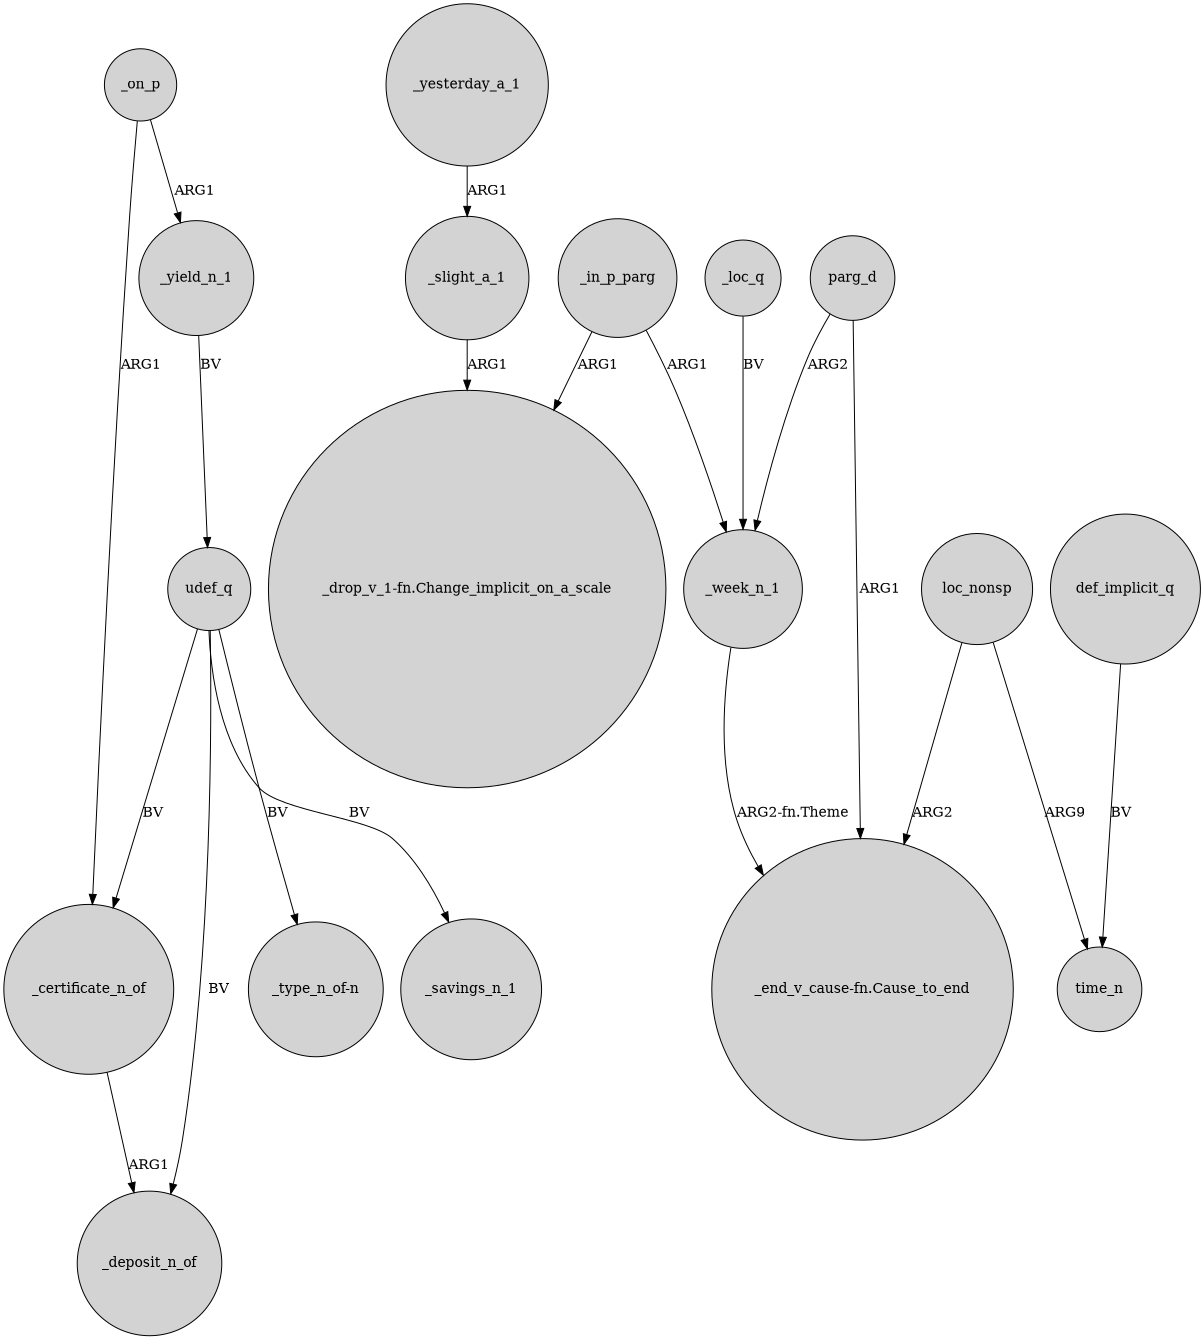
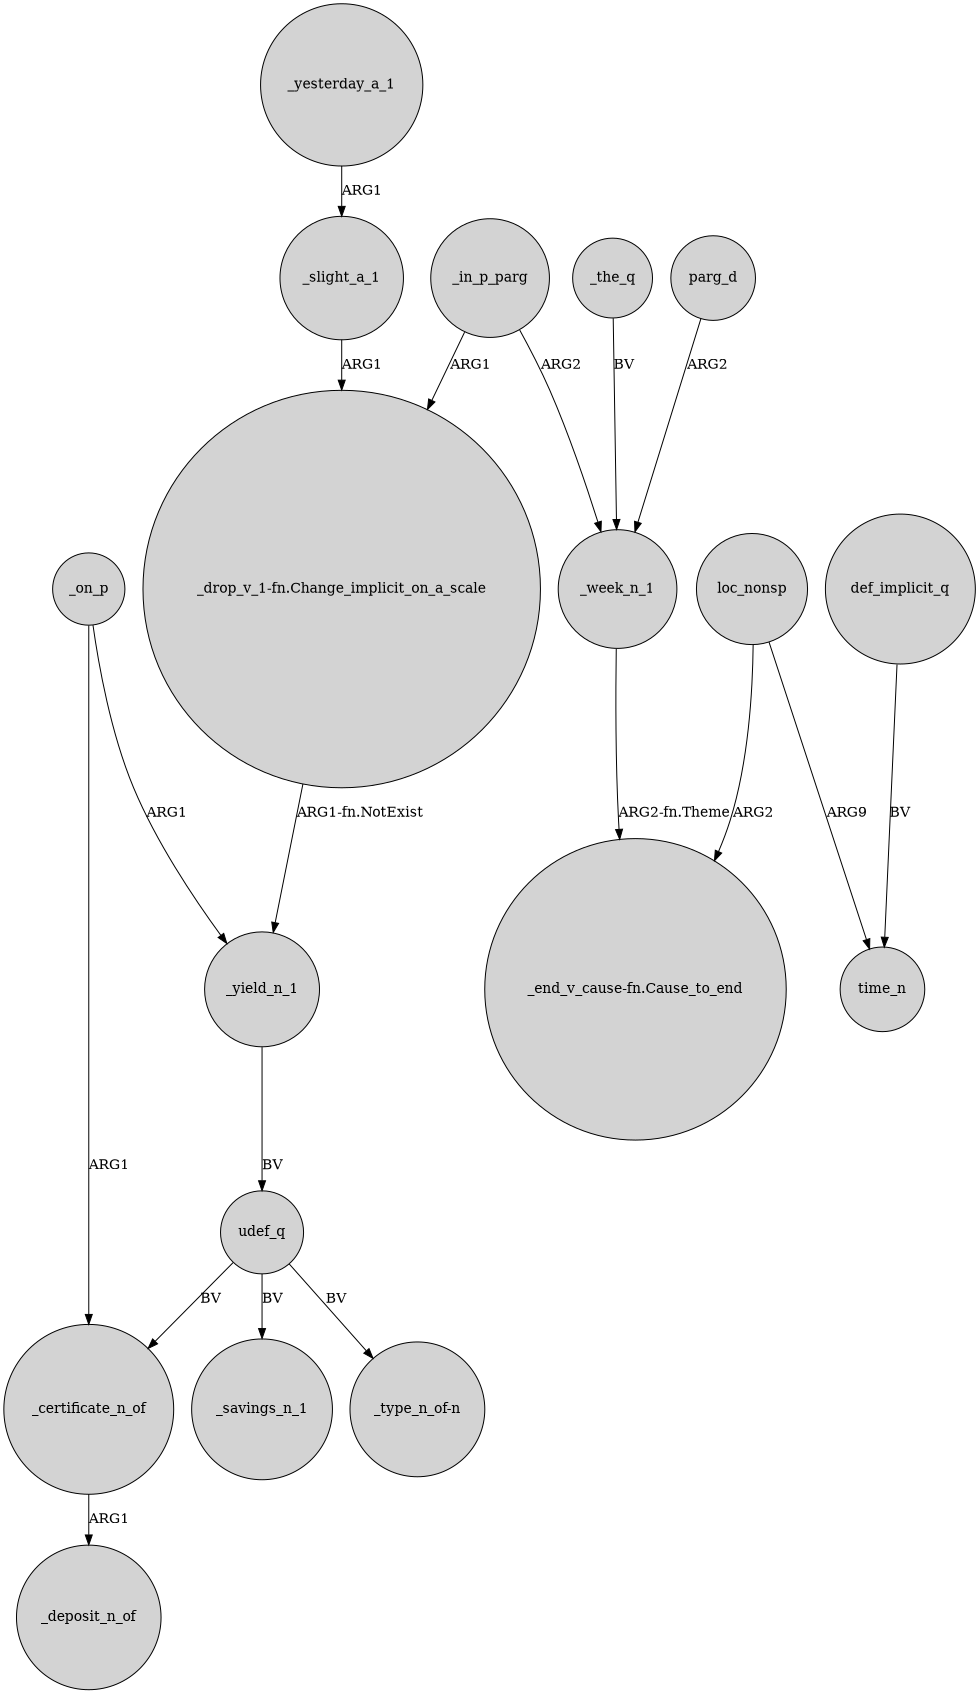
(743, 278) -> (613, 278)
(688, 365) -> (561, 365)
(857, 574) -> none
none -> (289, 853)
(205, 908) -> none
